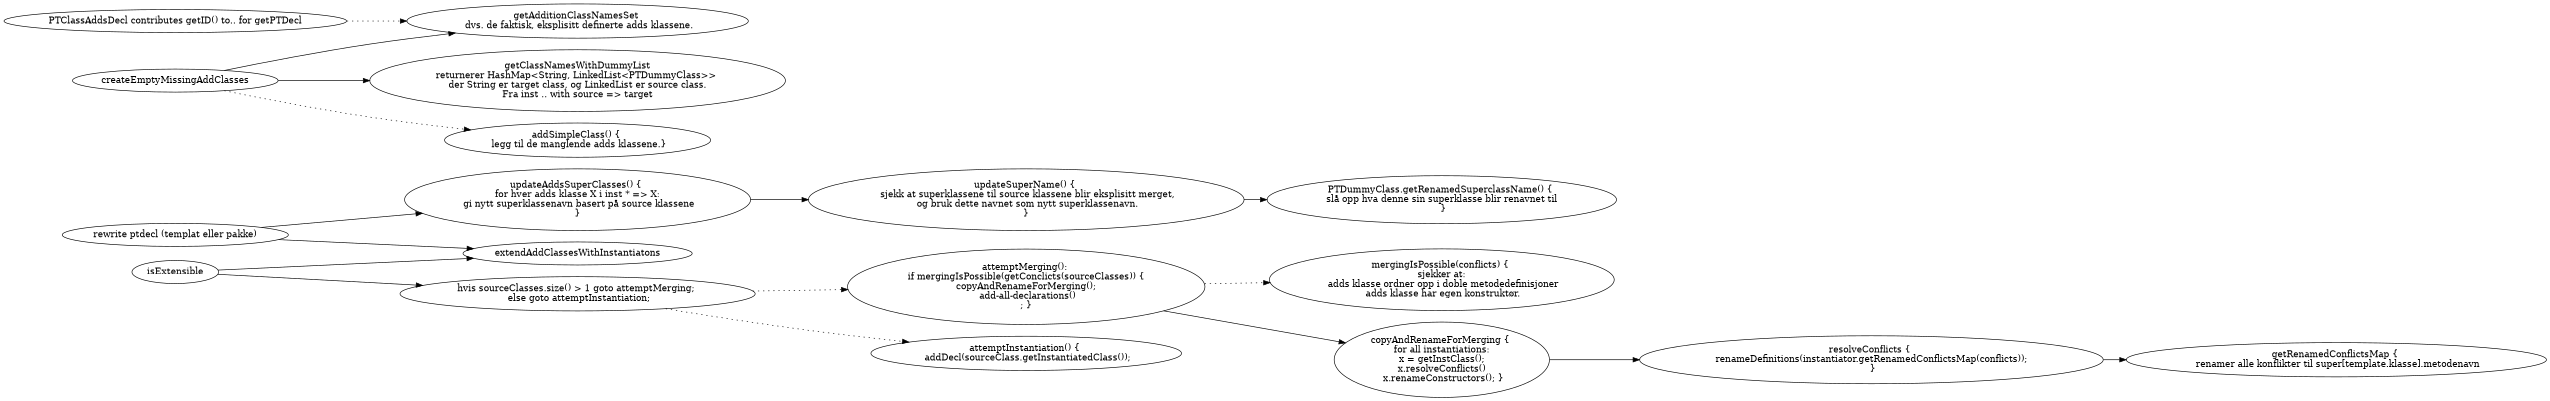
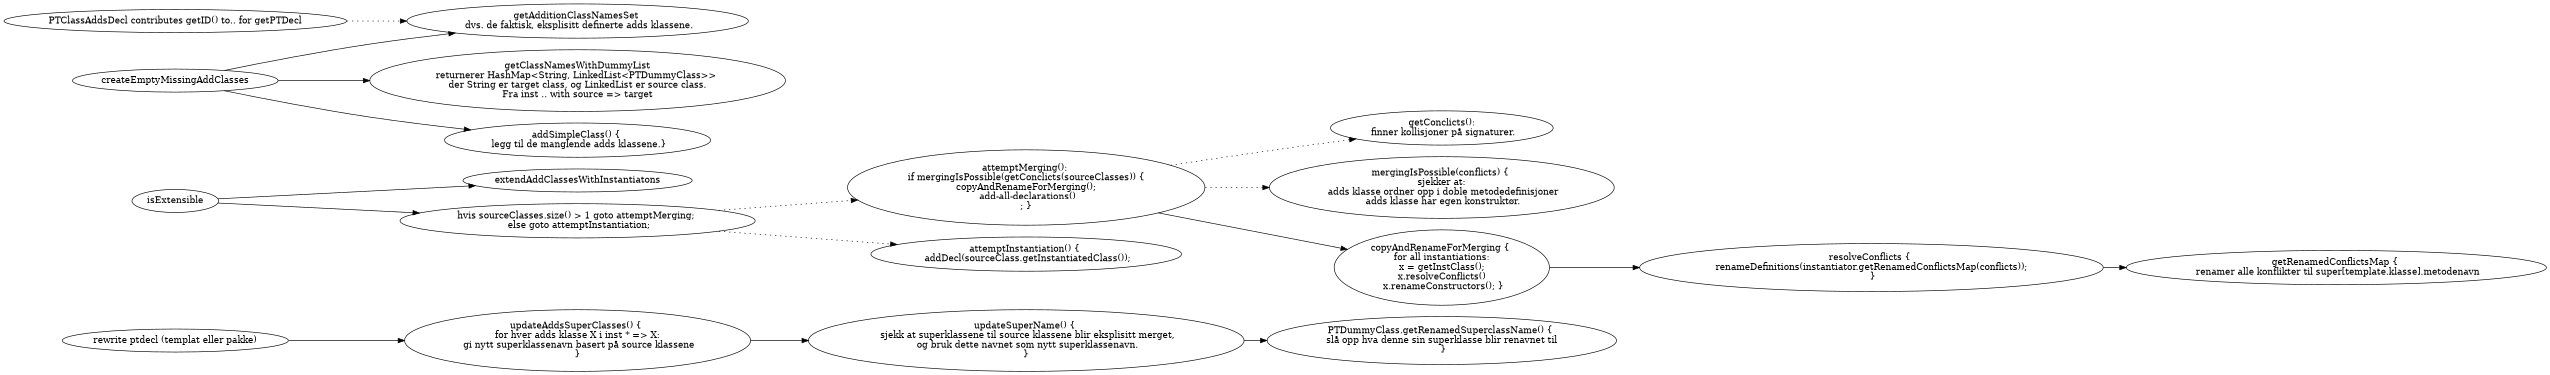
(344, 113) -> (344, 113)
none -> (1442, 128)
(373, 244) -> none
